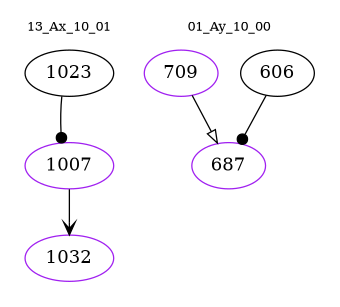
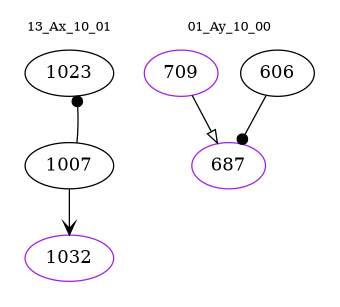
(61, 114) -> (78, 125)
(69, 166) -> (69, 166)
